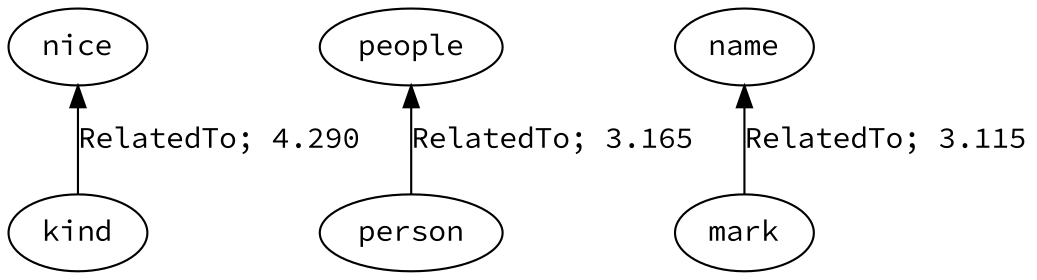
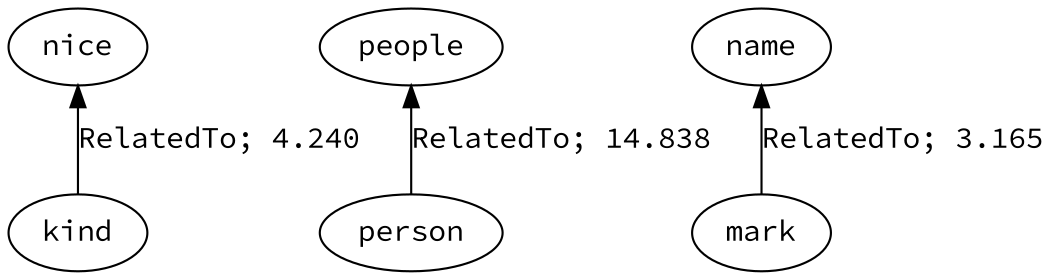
(220, 140) -> (220, 140)
(553, 140) -> (562, 140)
(886, 140) -> (904, 140)
